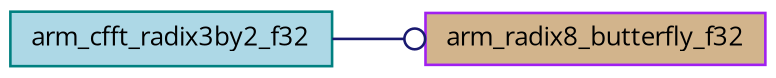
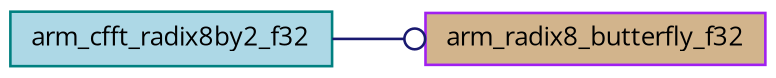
(171, 39) -> (171, 39)
